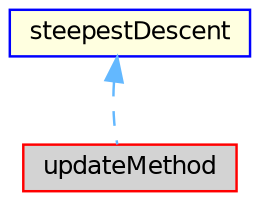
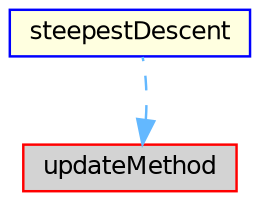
(114, 113) -> (146, 88)
